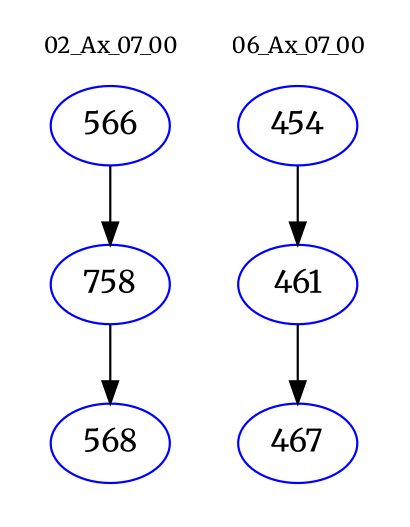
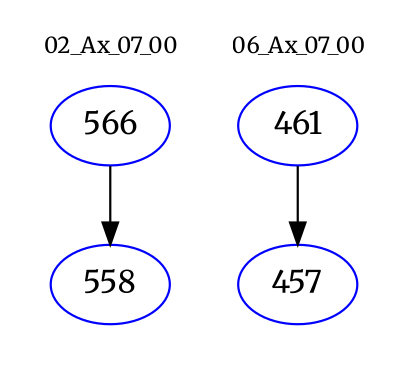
(298, 126) -> none
(110, 285) -> (110, 285)
(110, 443) -> none
(298, 443) -> (298, 285)
